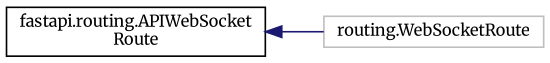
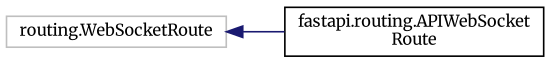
(303, 32) -> (264, 32)
